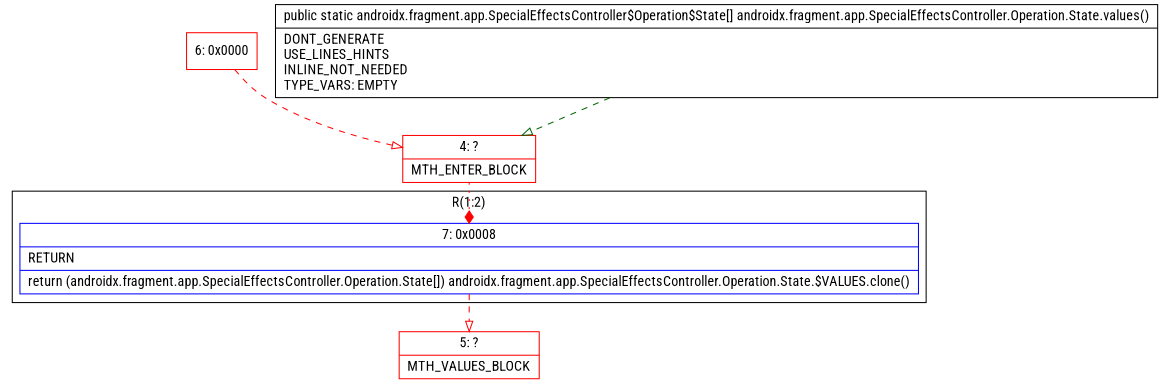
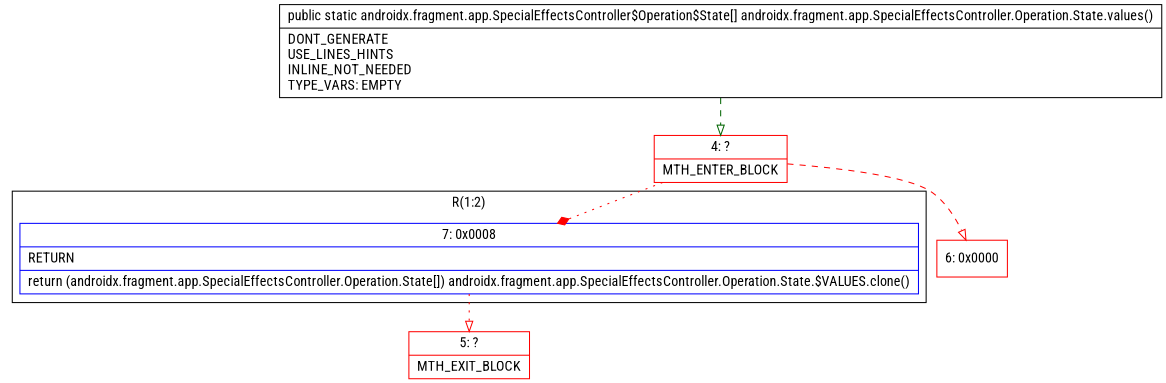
(307, 119) -> (885, 176)
(469, 309) -> (469, 309)
(469, 366) -> (469, 366)
